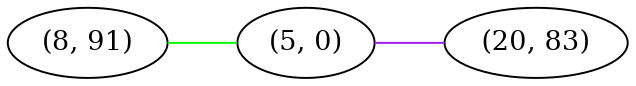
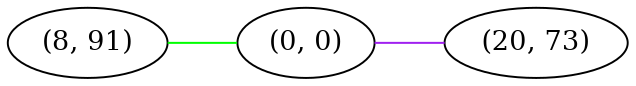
(306, 43) -> (306, 43)
(536, 43) -> (536, 43)
